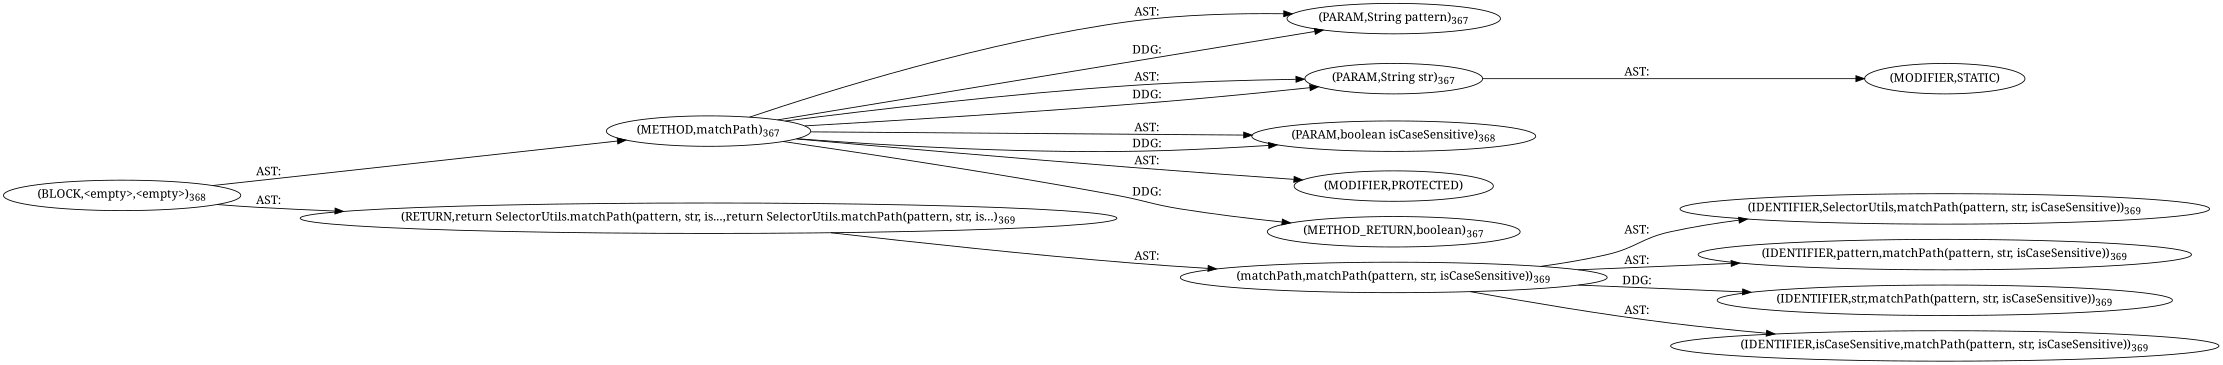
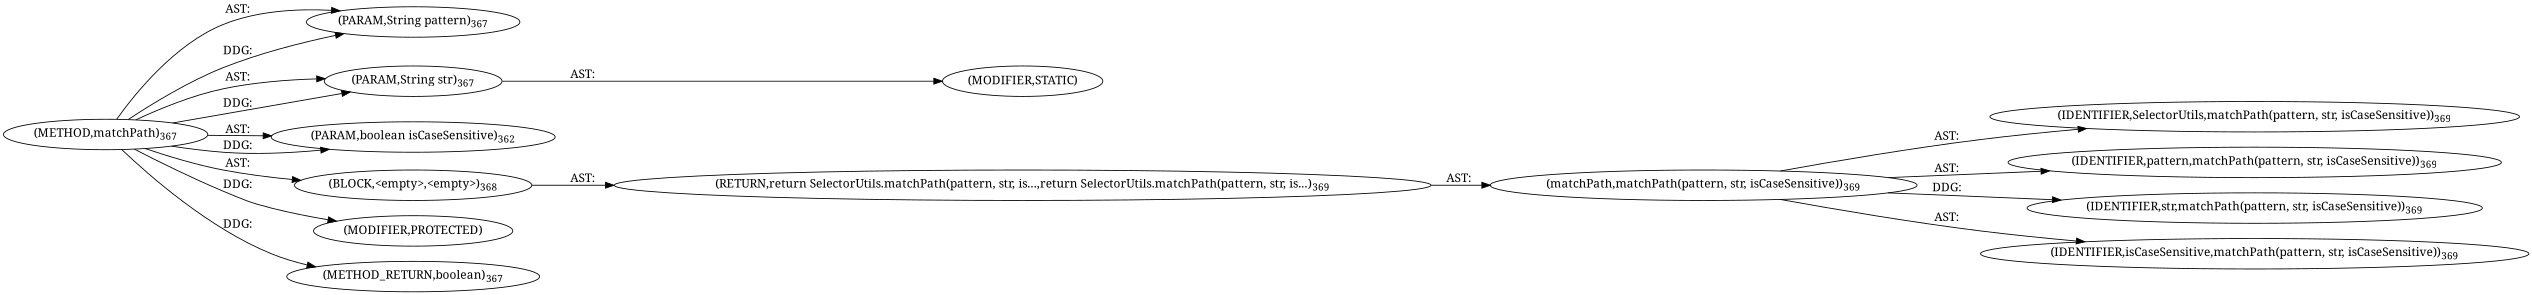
(1487, 135) -> (507, 136)
(1149, 161) -> (240, 185)
(415, 163) -> (218, 169)
